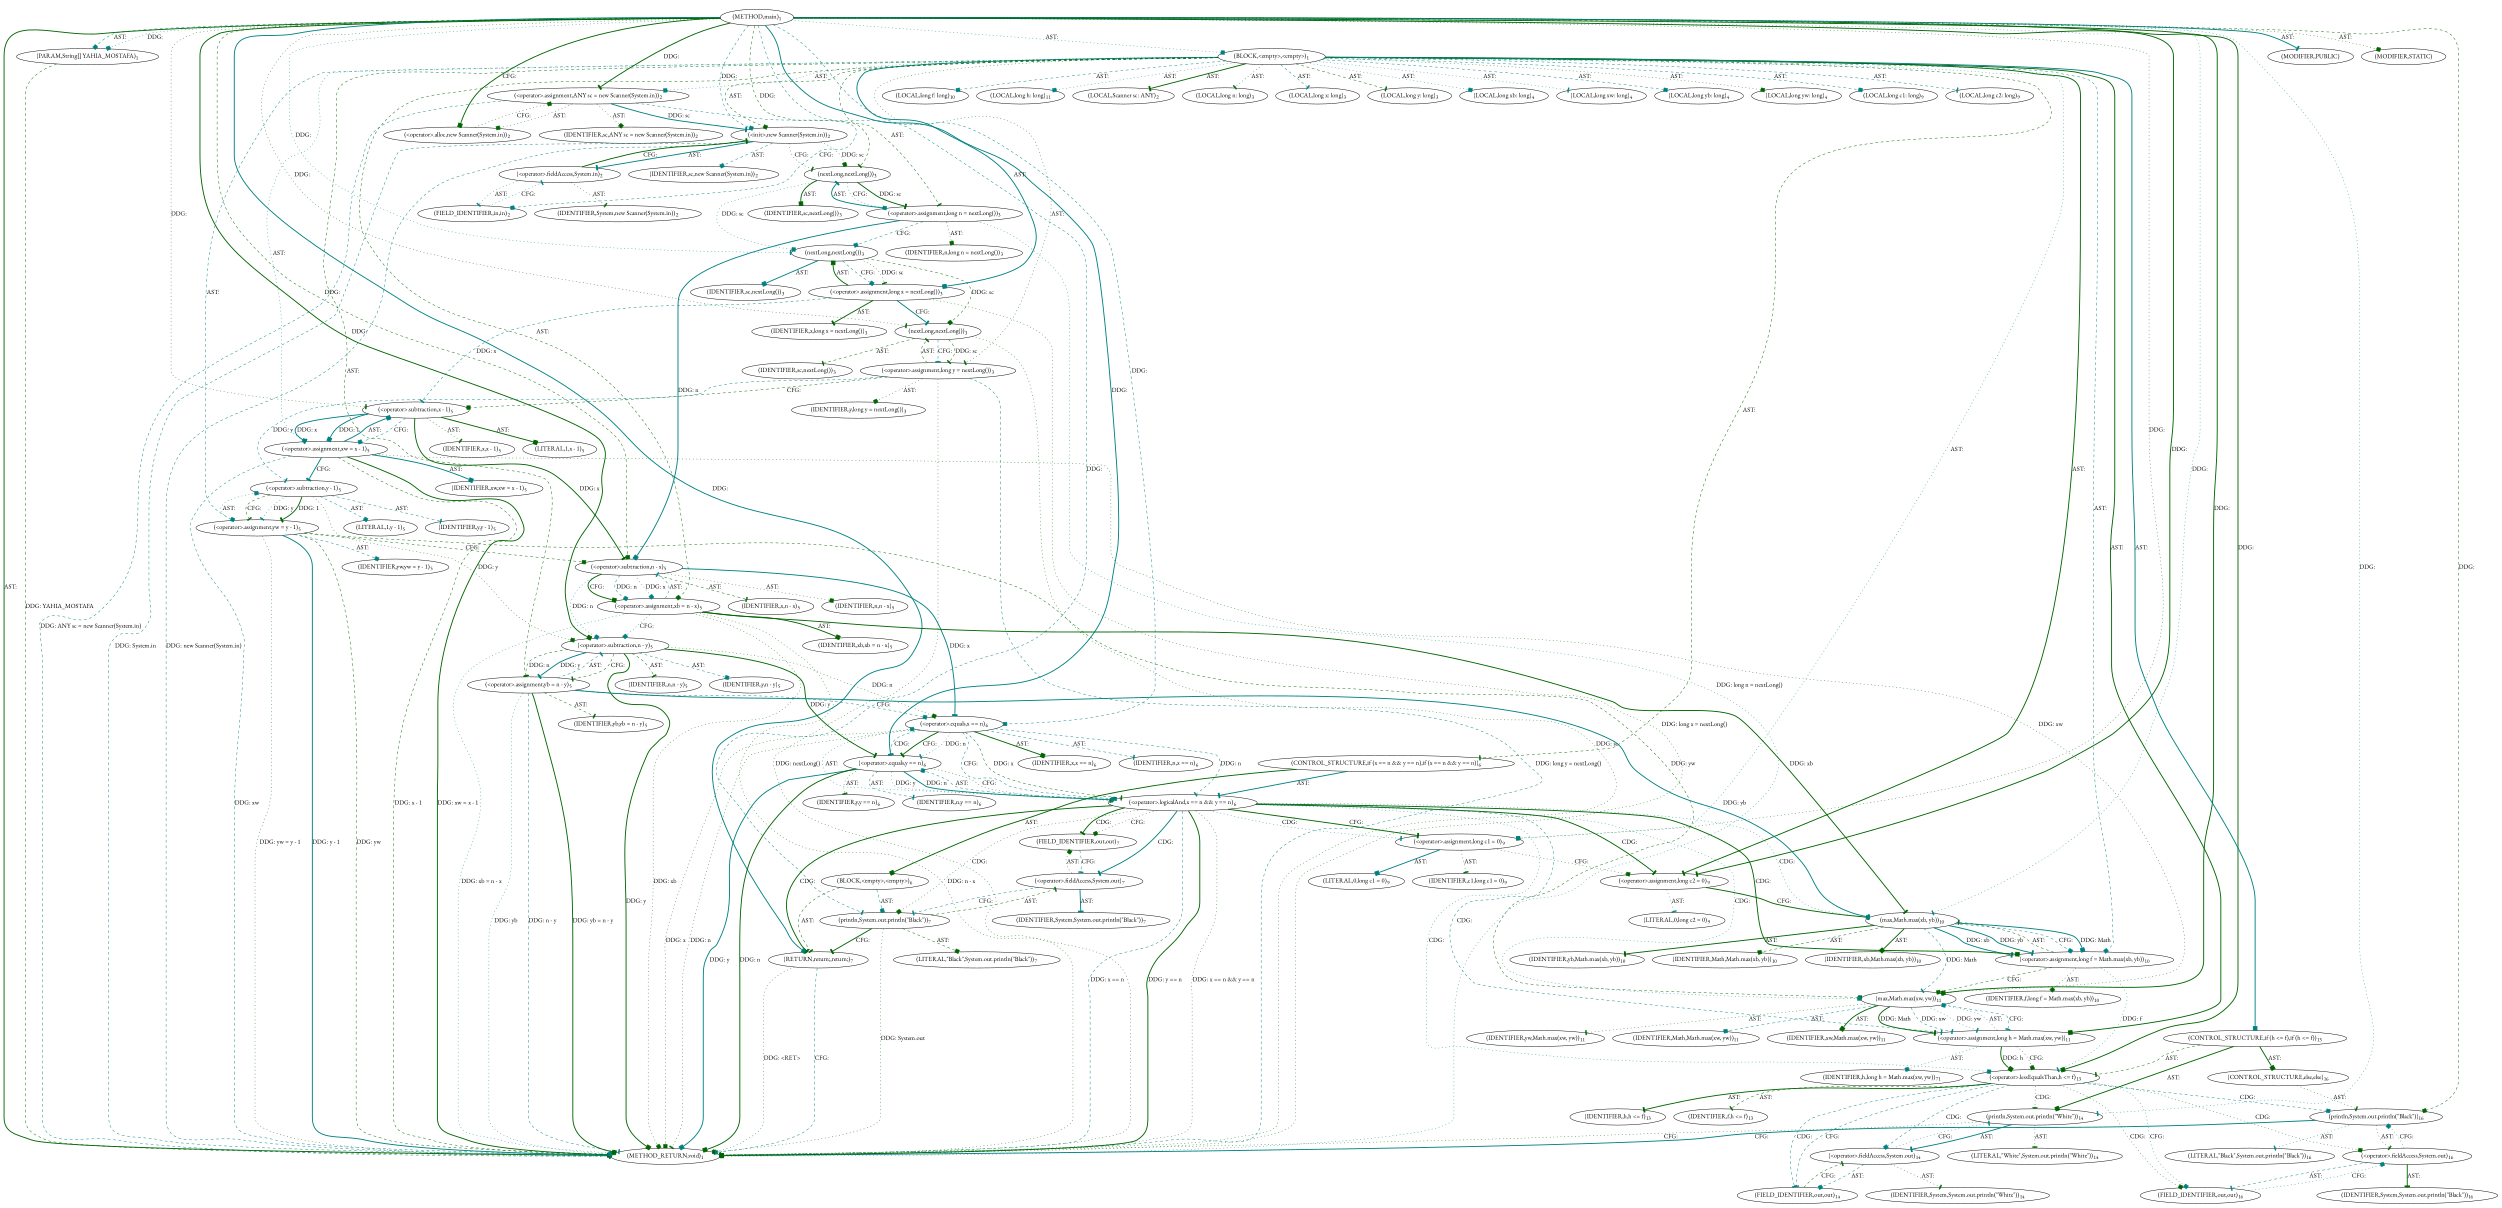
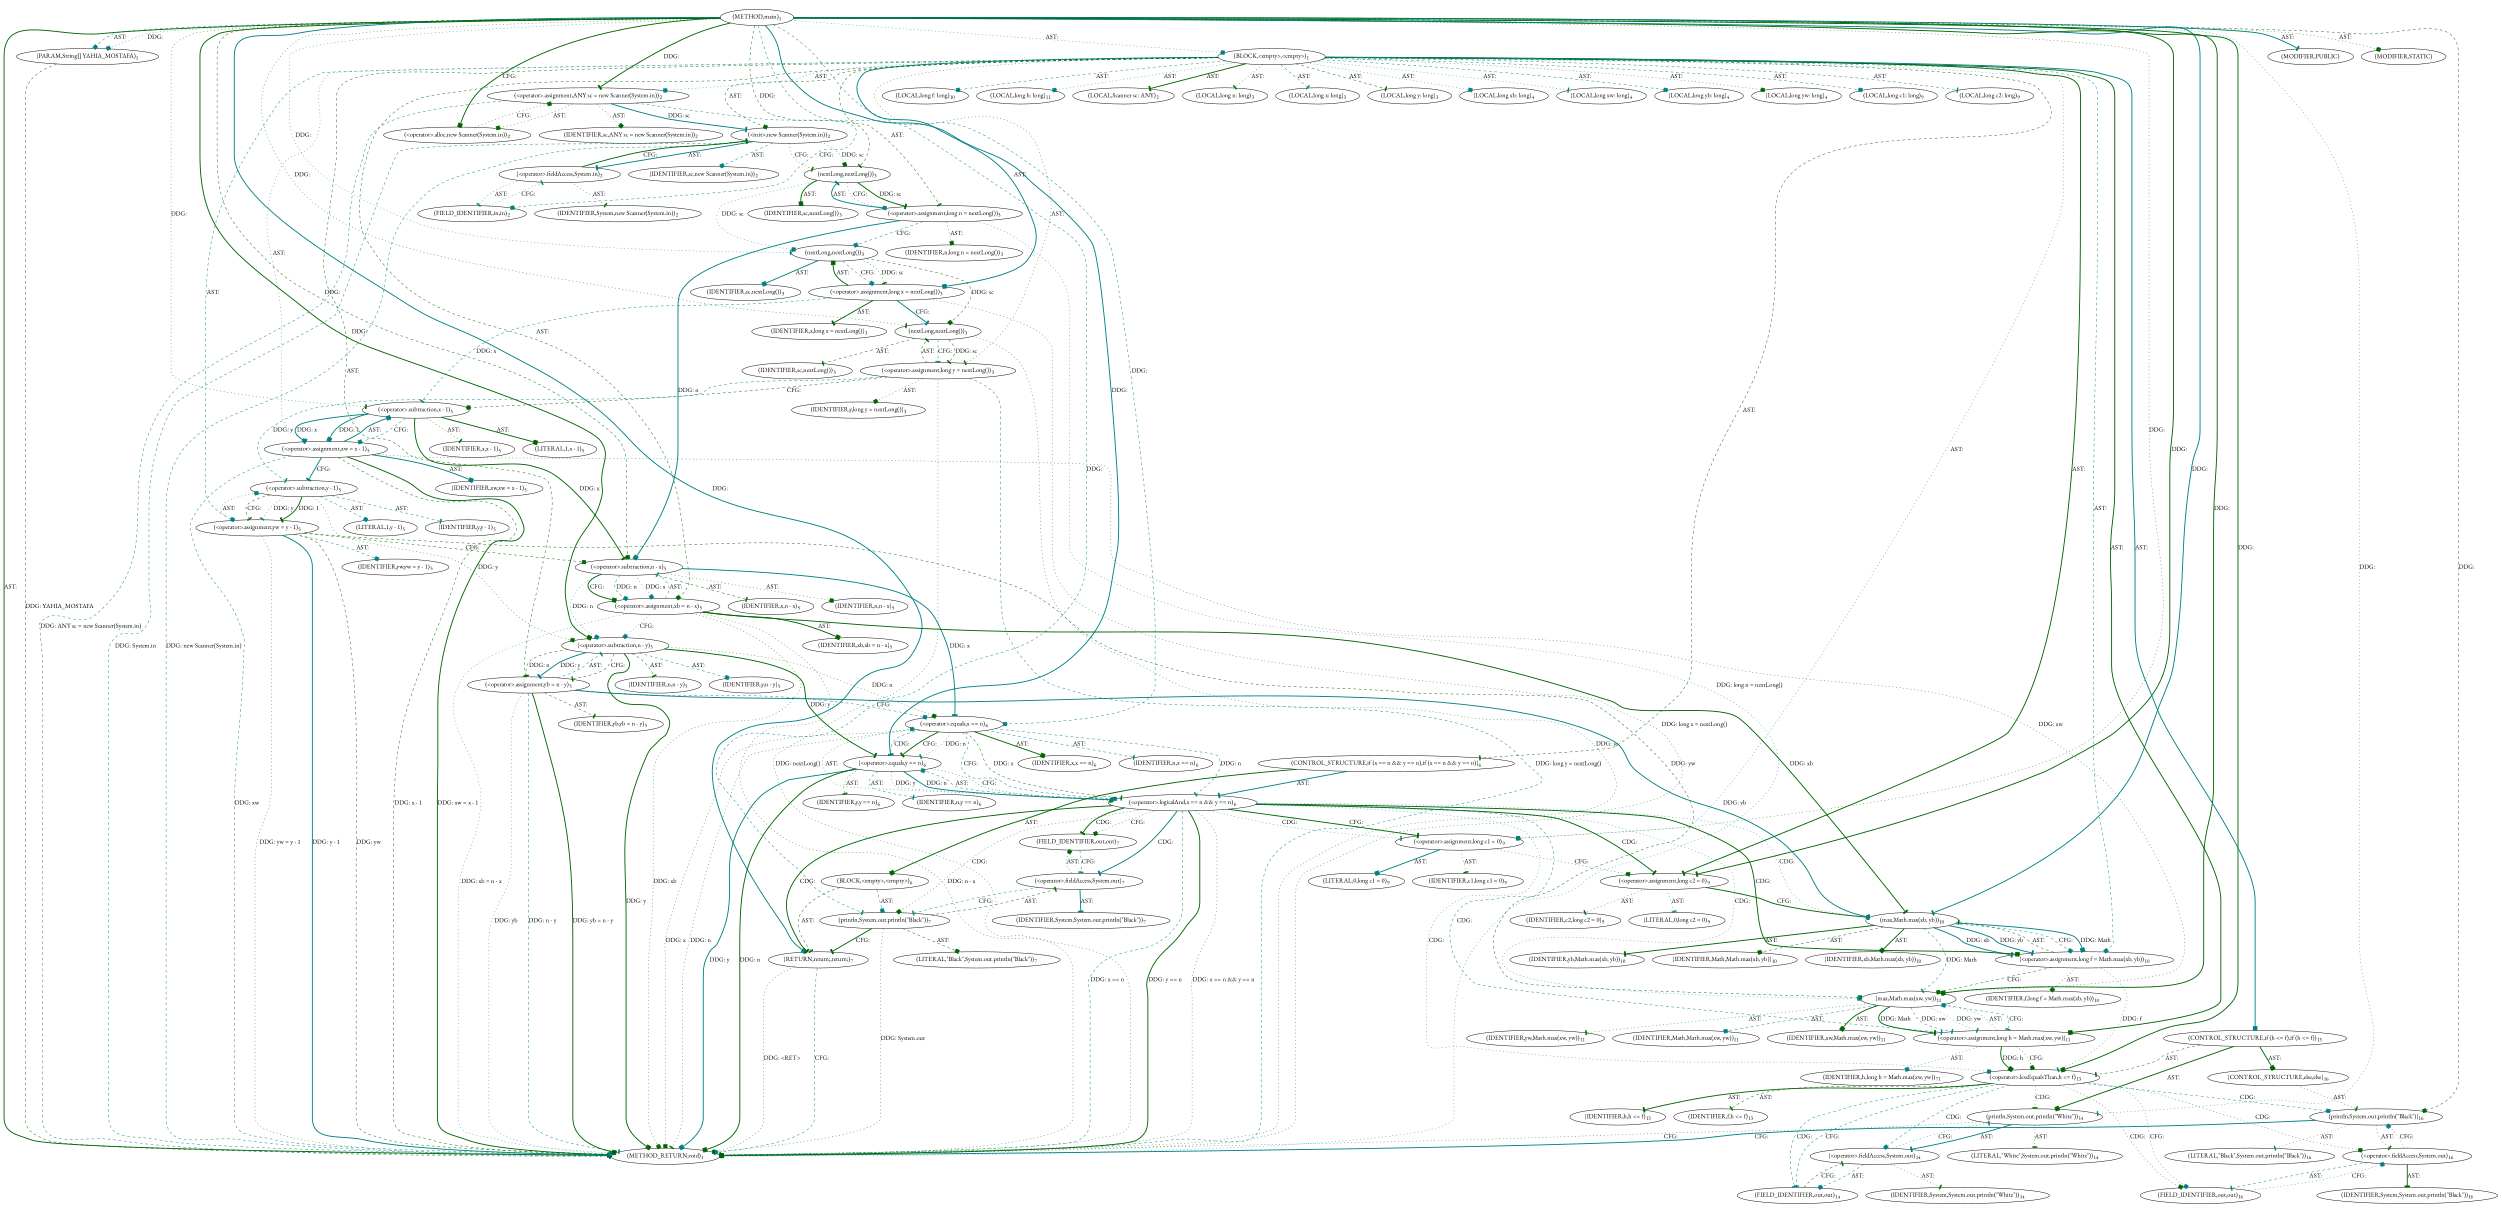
(1993, 30) -> (1993, 30)
(720, 75) -> none
none -> (1565, 921)
